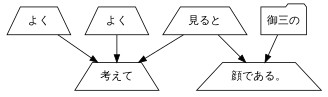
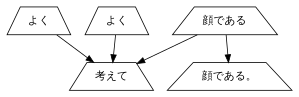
(205, 21) -> (225, 21)
(284, 21) -> none
